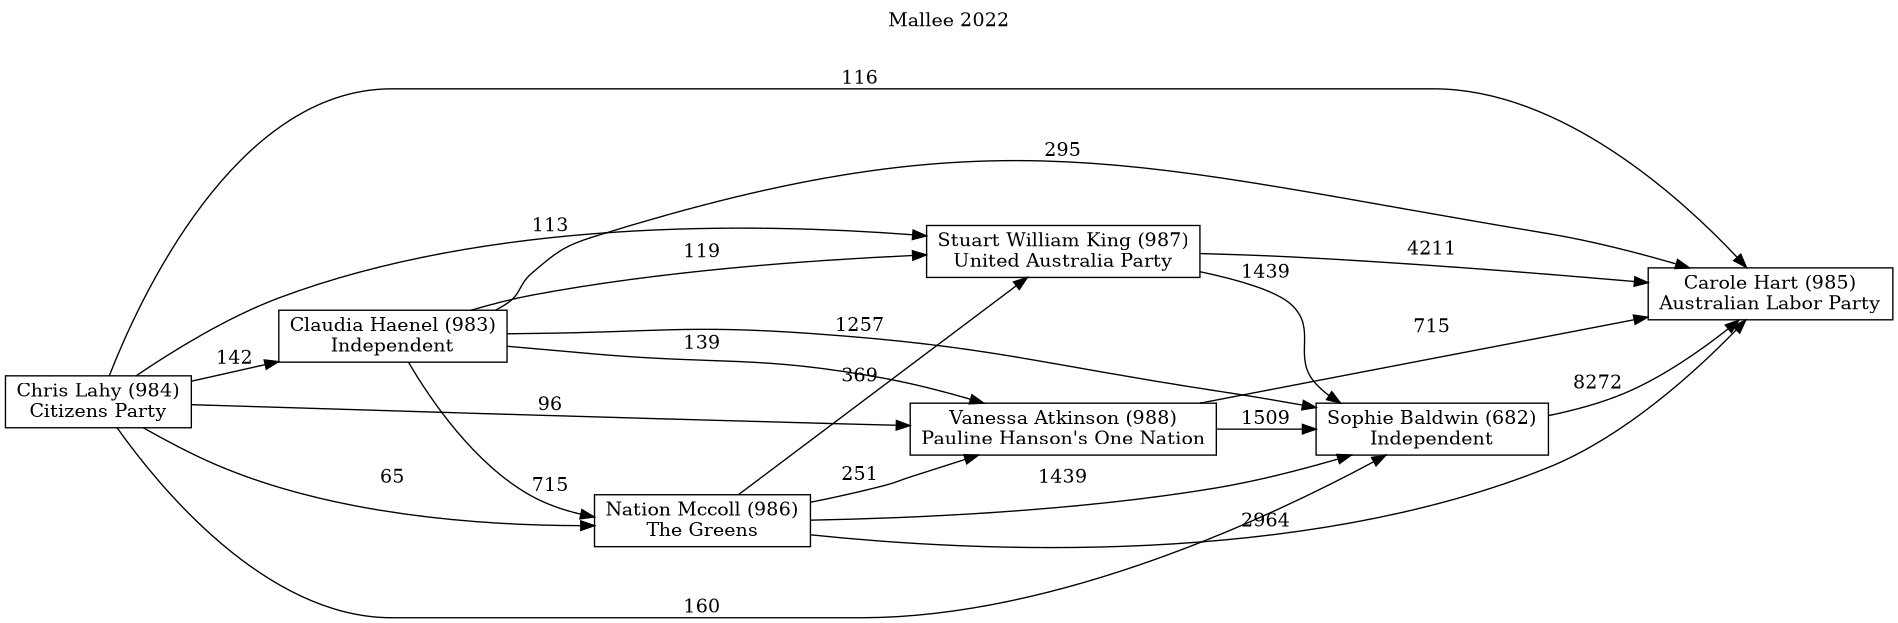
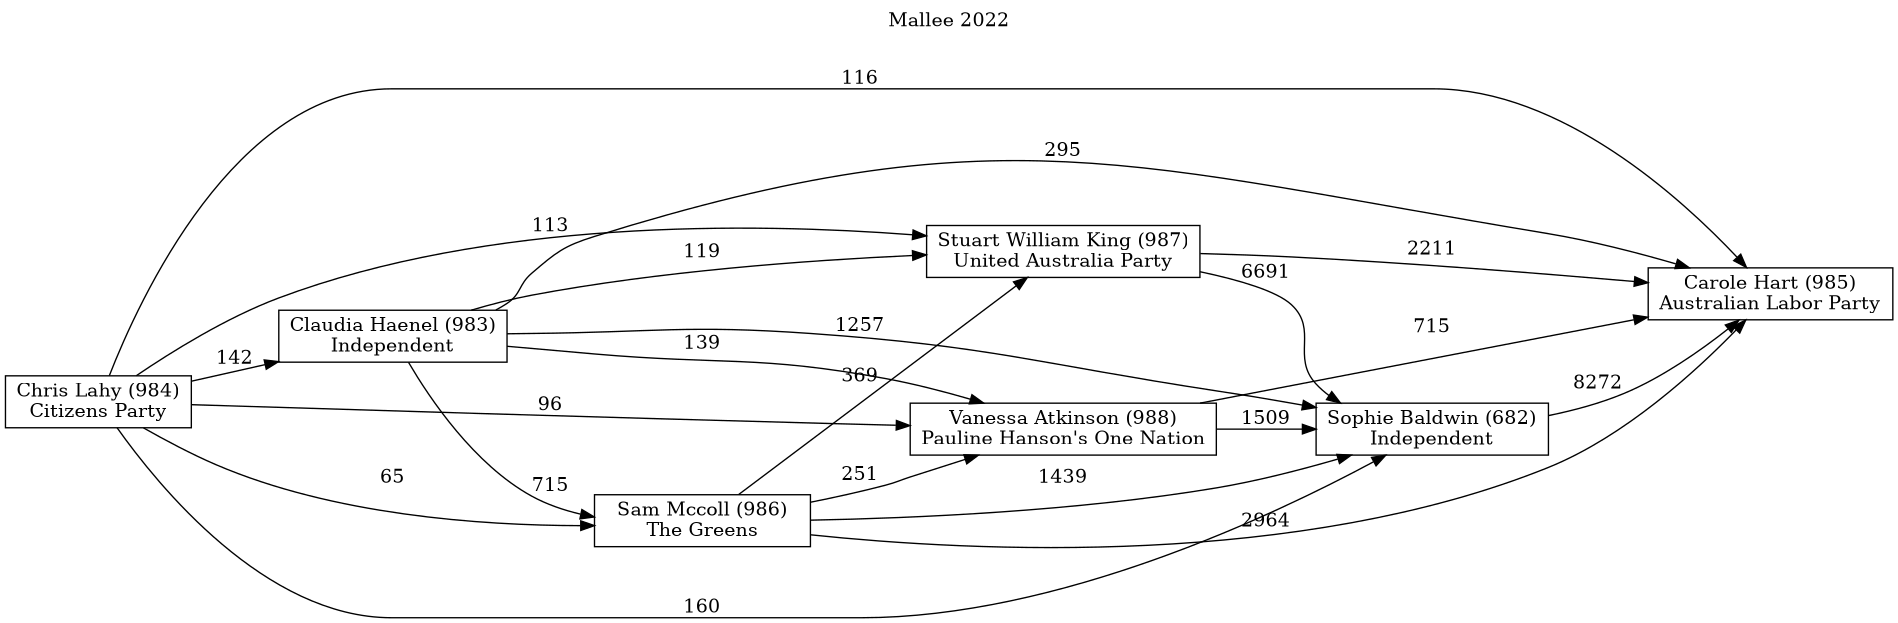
(1432, 249) -> (1432, 249)
(1266, 273) -> (1266, 273)
(702, 521) -> (702, 521)
